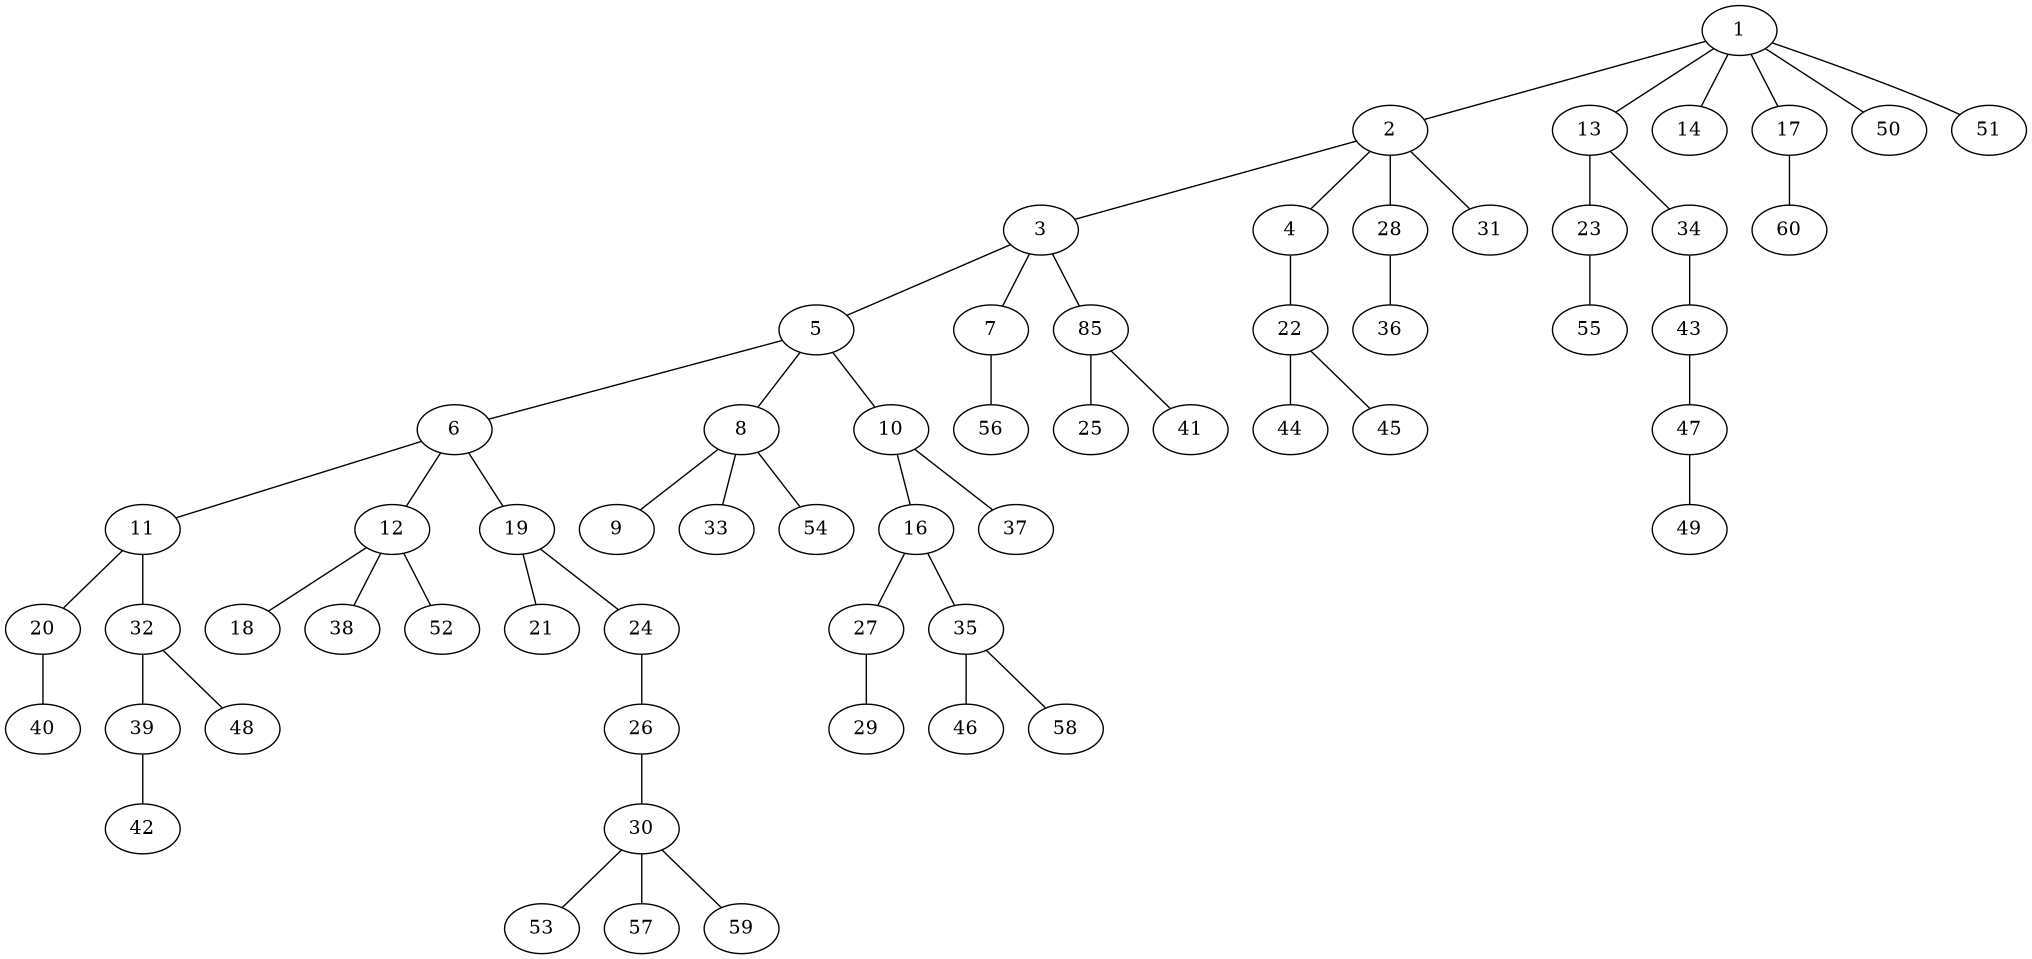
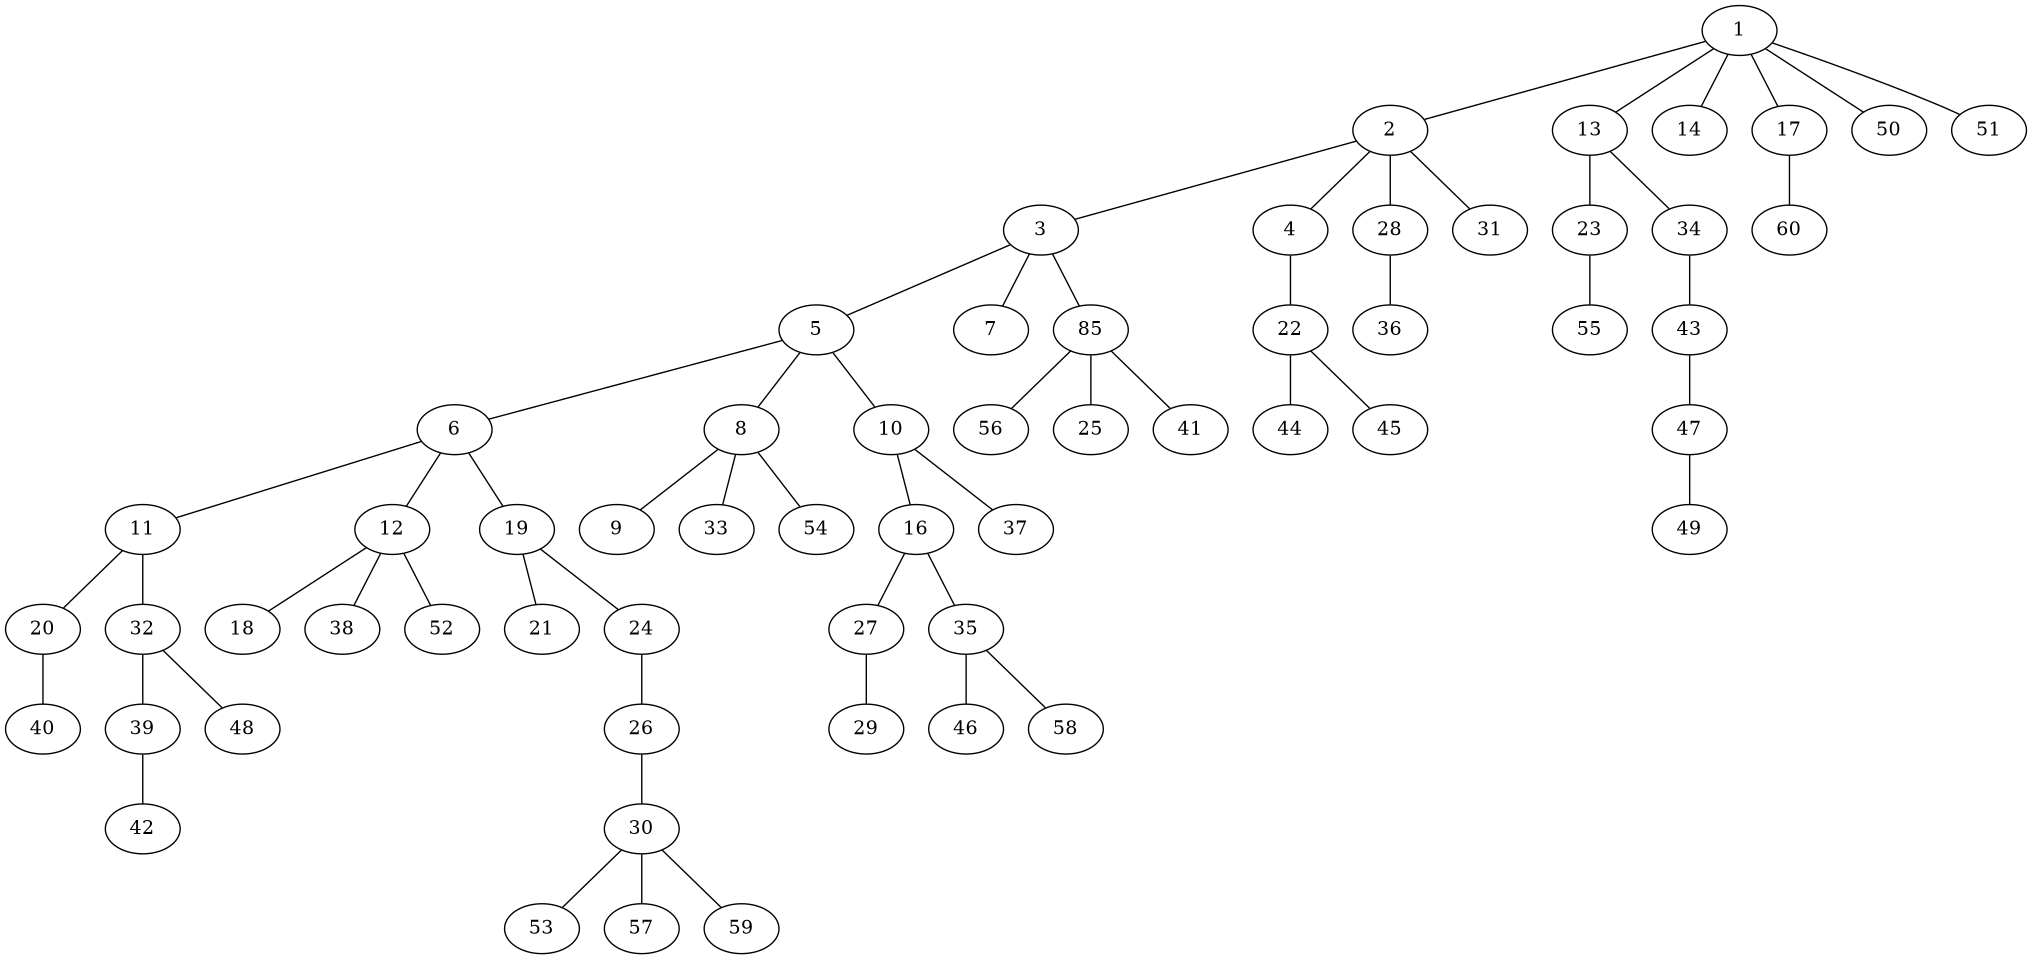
(991, 380) -> (1041, 380)
